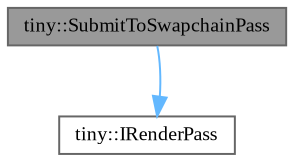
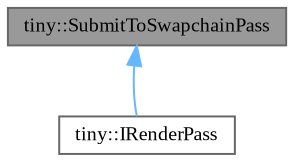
(160, 71) -> (134, 91)
